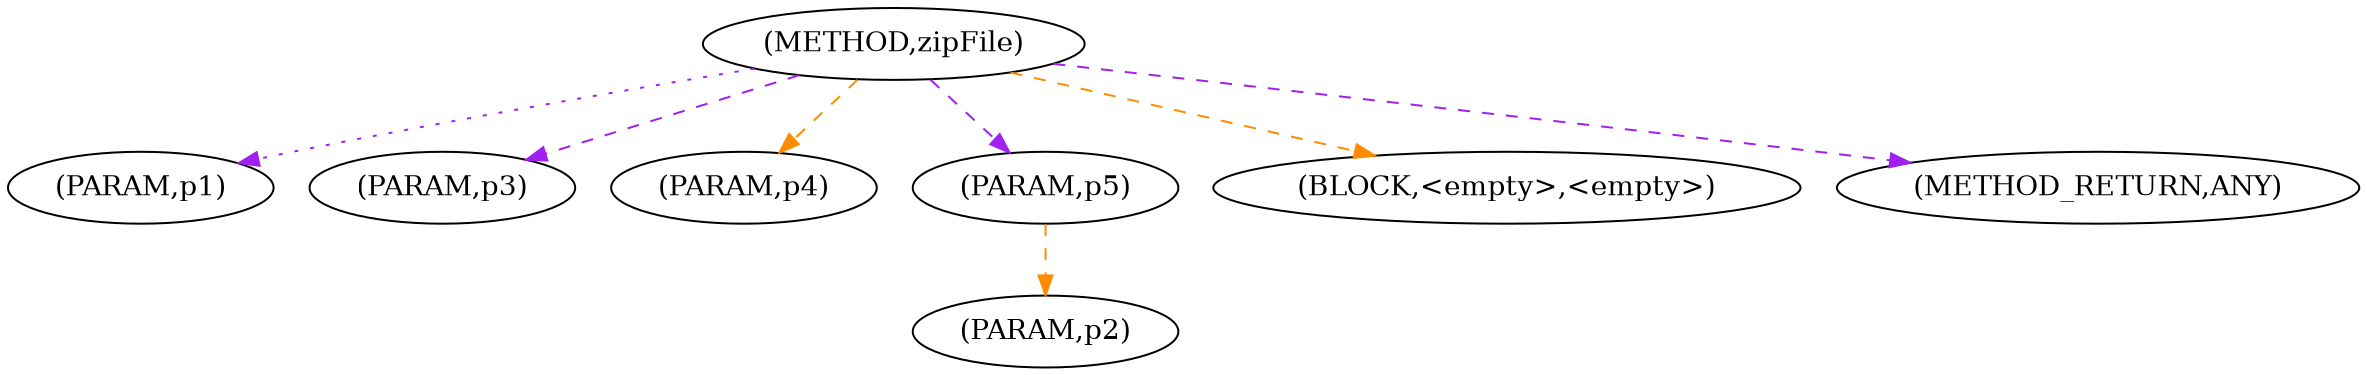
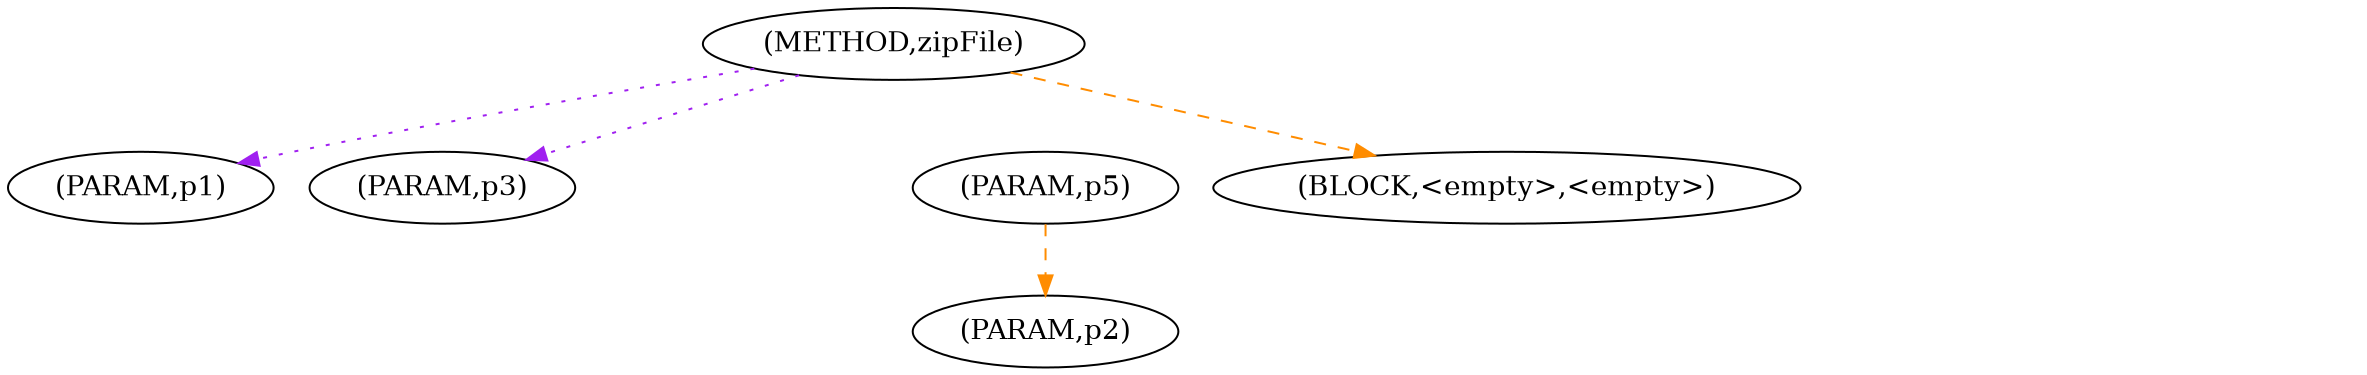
(963, 109) -> none
(673, 114) -> (673, 114)
(744, 188) -> none
(2098, 188) -> none
